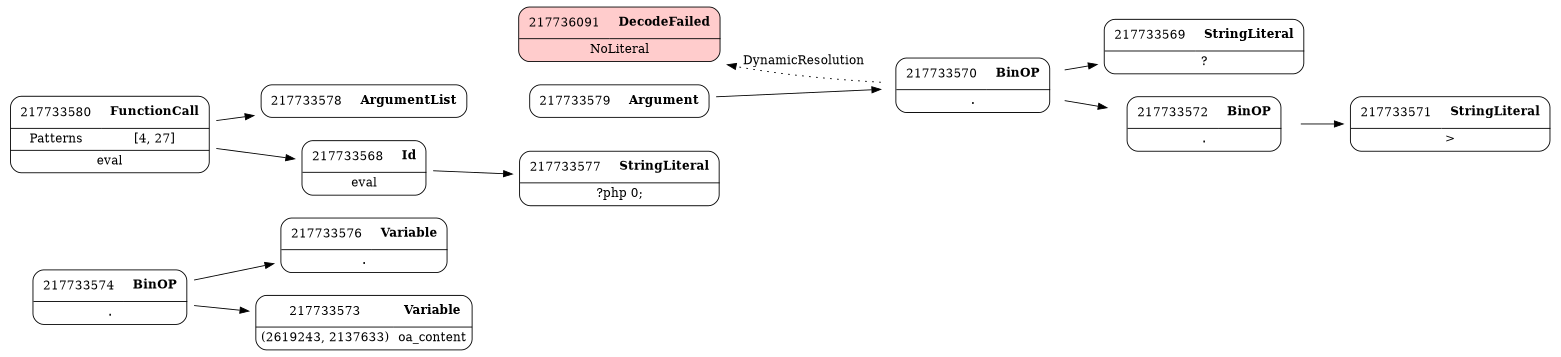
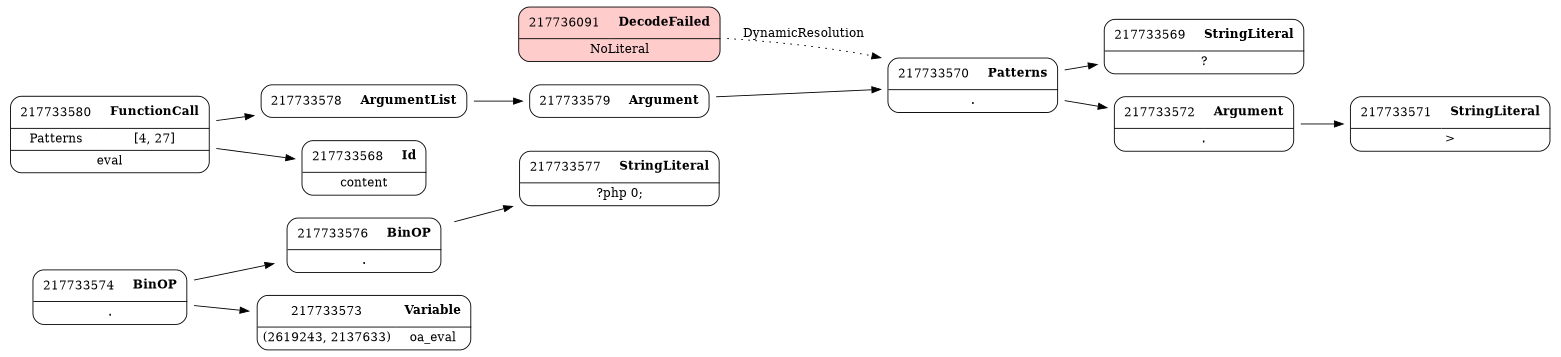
(1018, 73) -> (1018, 73)
(808, 76) -> (800, 45)
none -> (494, 101)
(1249, 112) -> (1249, 112)
(468, 172) -> (479, 215)
(364, 183) -> (364, 183)
(409, 233) -> (409, 233)
(433, 338) -> (433, 338)
